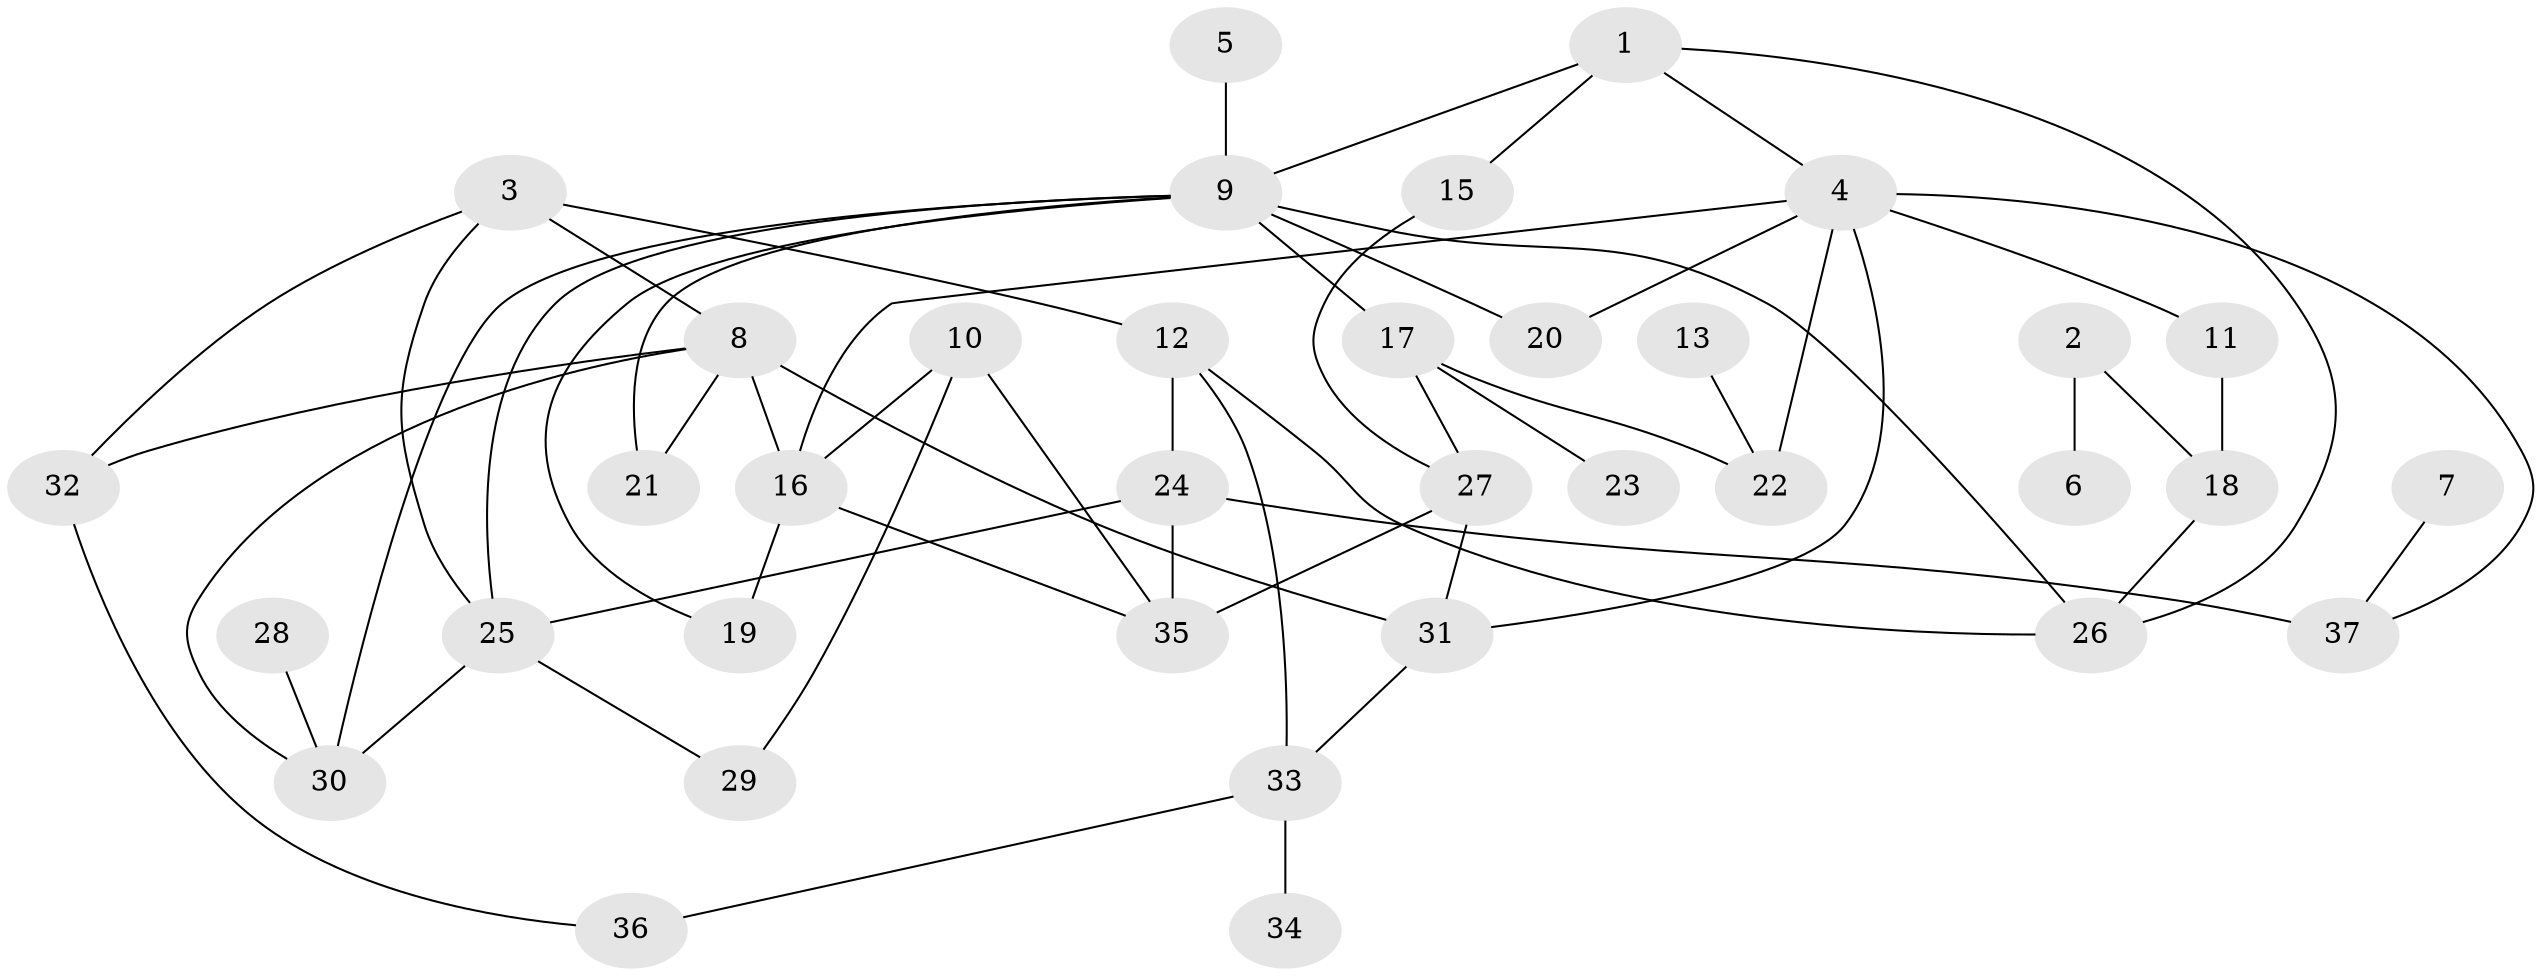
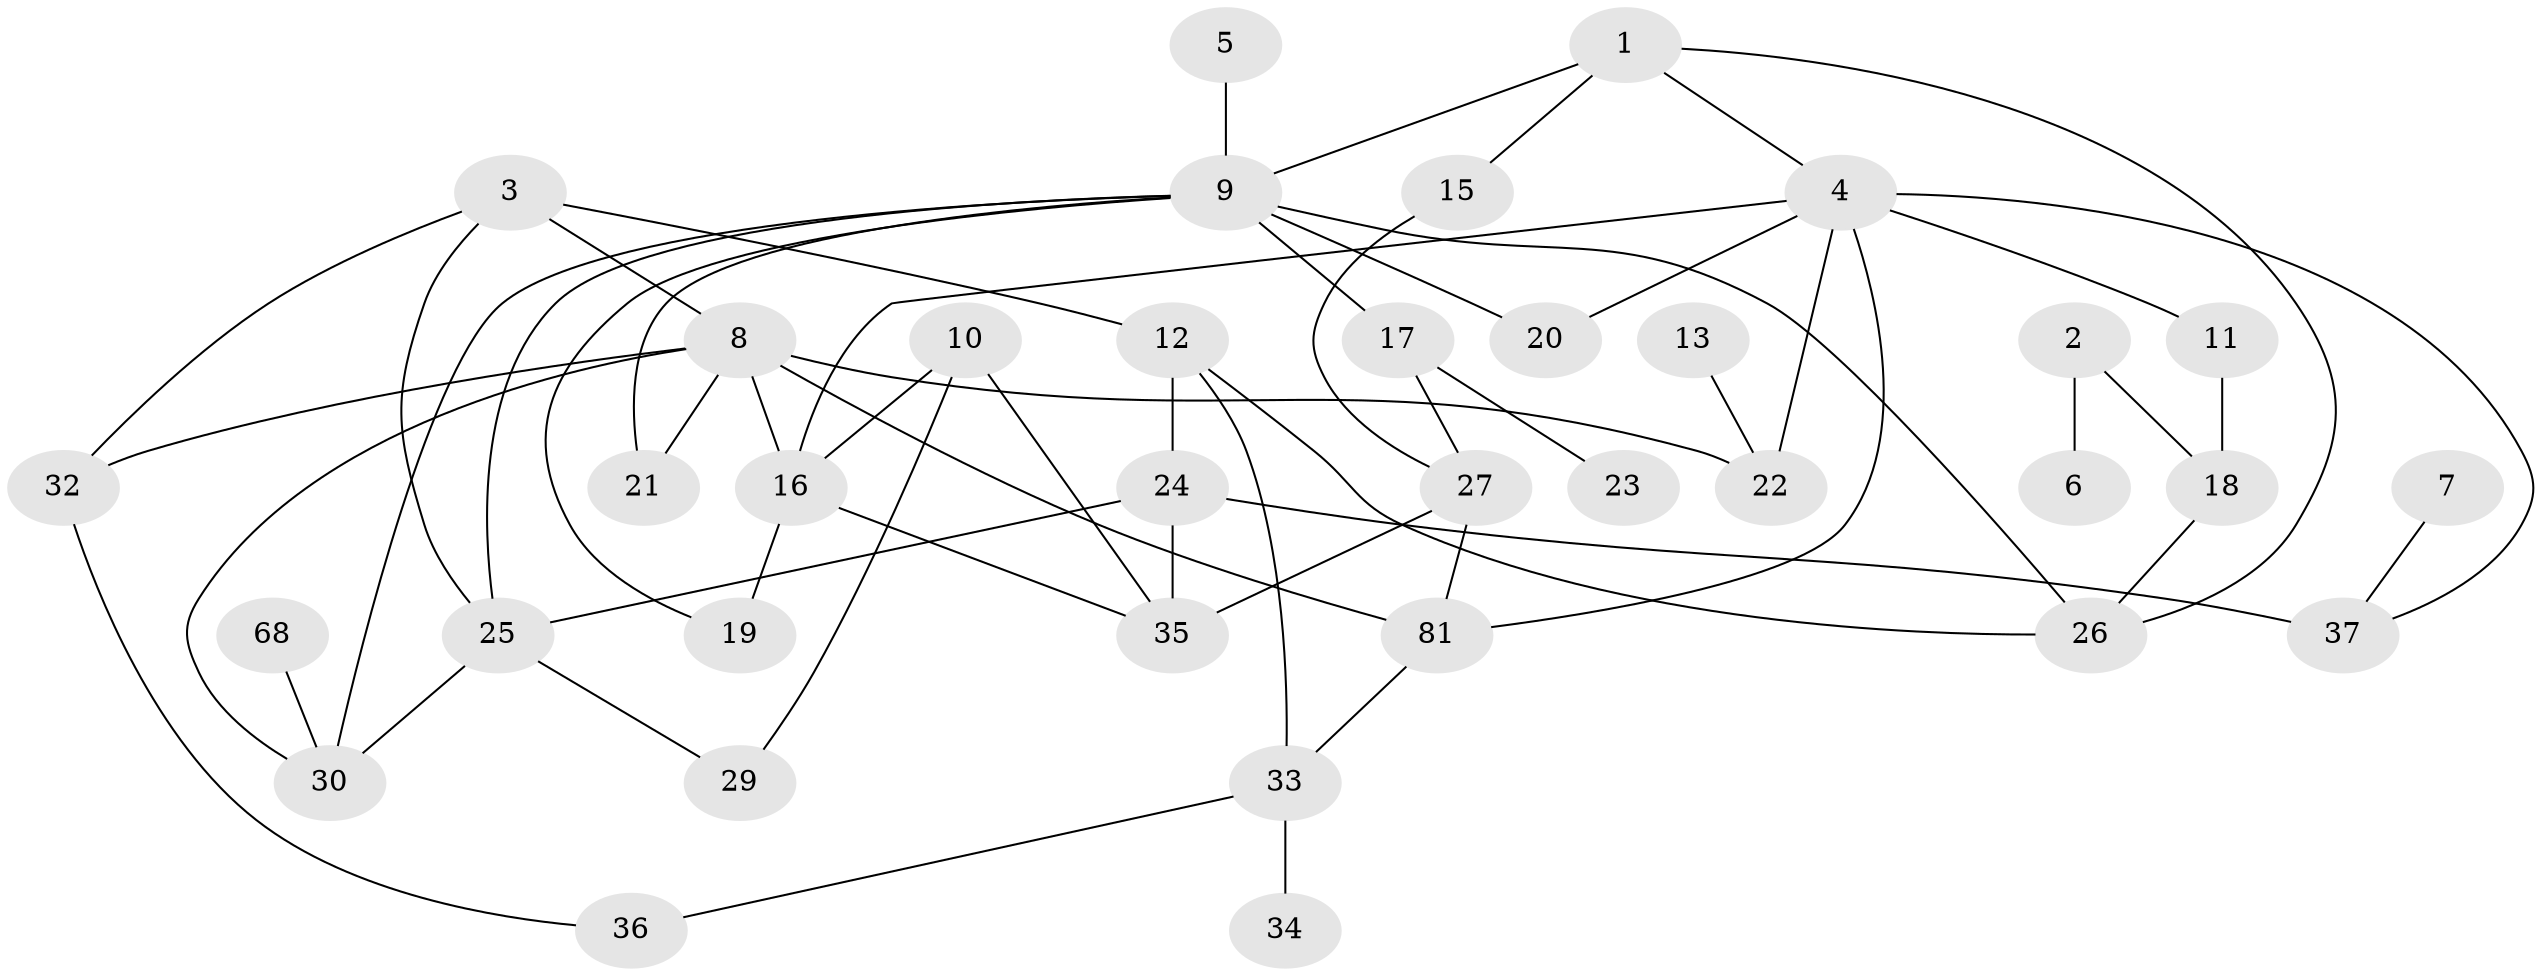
(1585, 414) -> (1286, 400)
(273, 636) -> (273, 636)
(1437, 636) -> (1437, 636)
